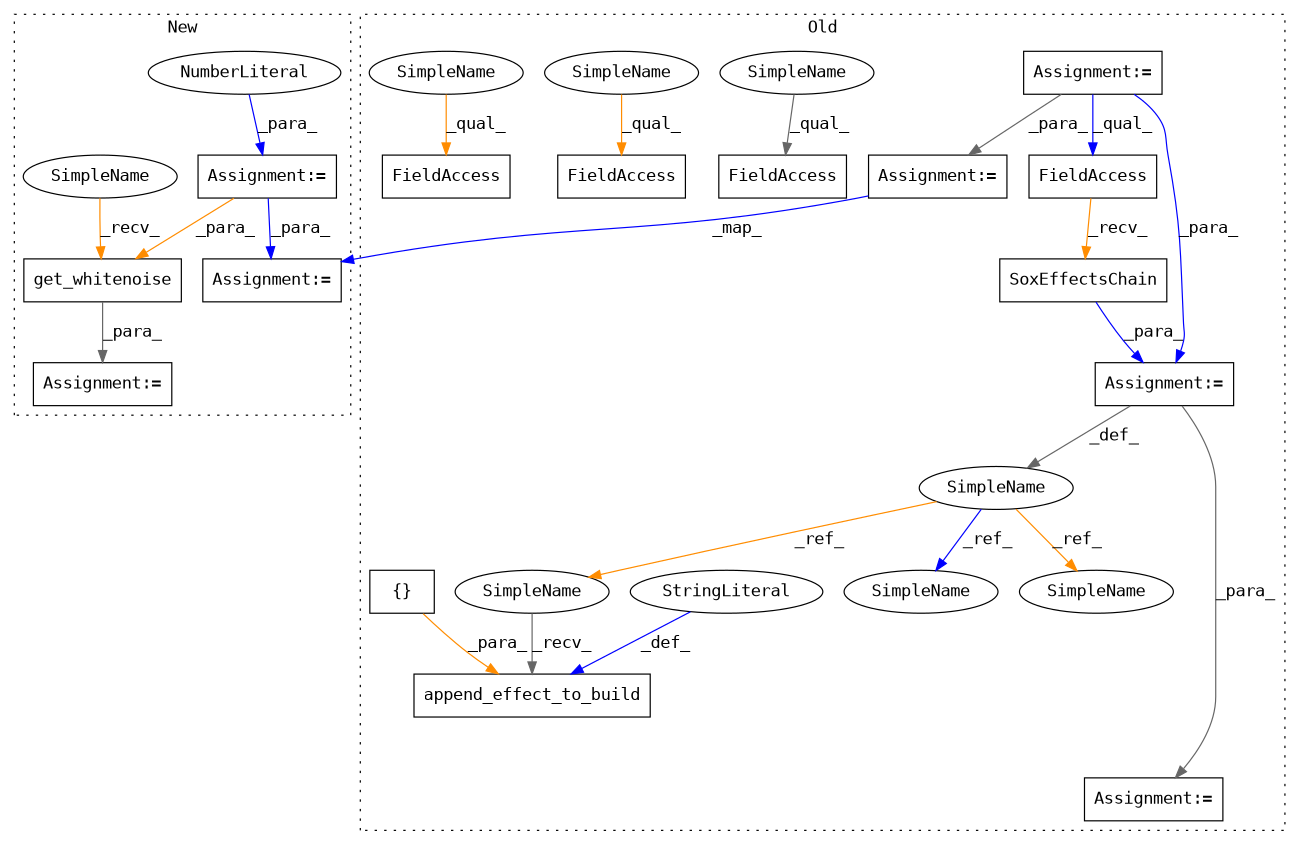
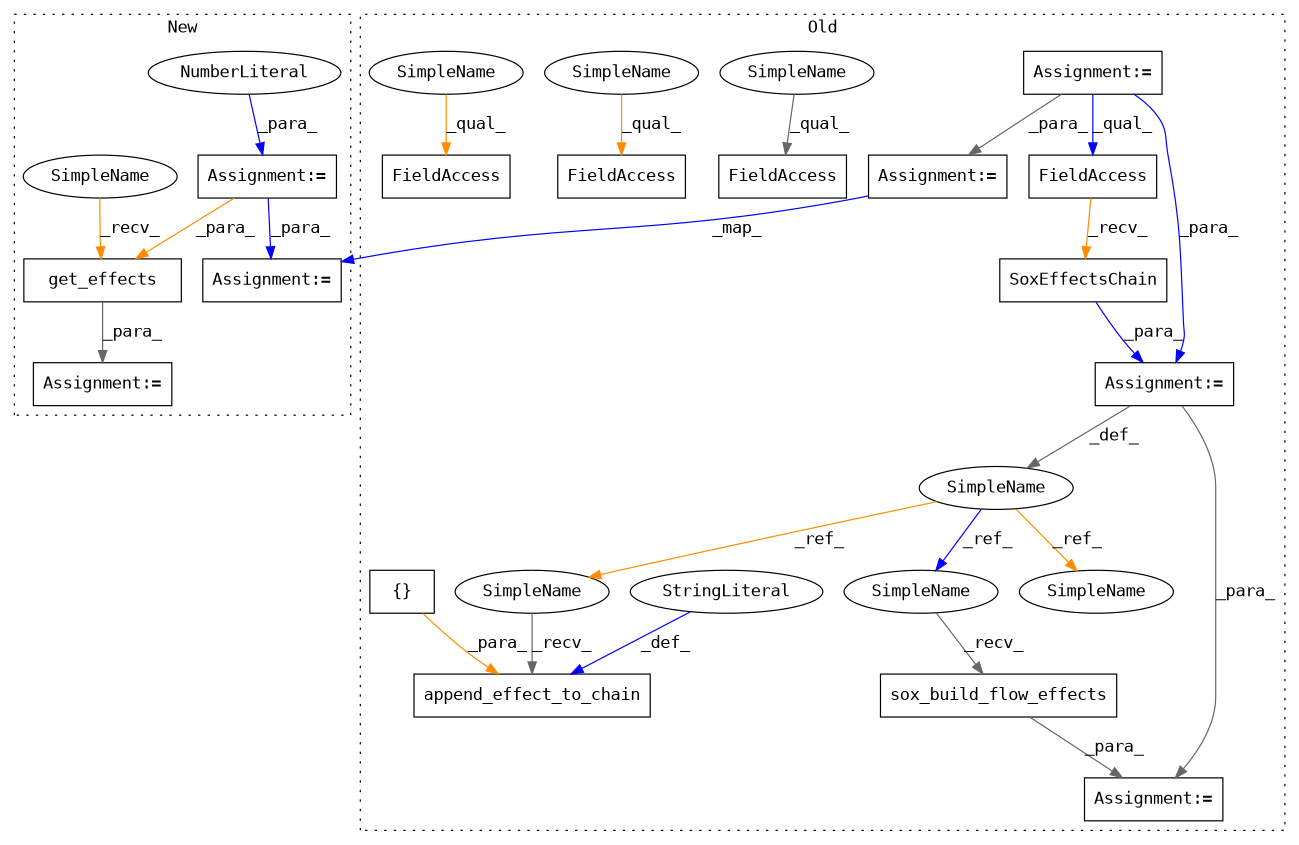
(103, 280) -> (103, 280)
(532, 696) -> (532, 696)
none -> (999, 696)
